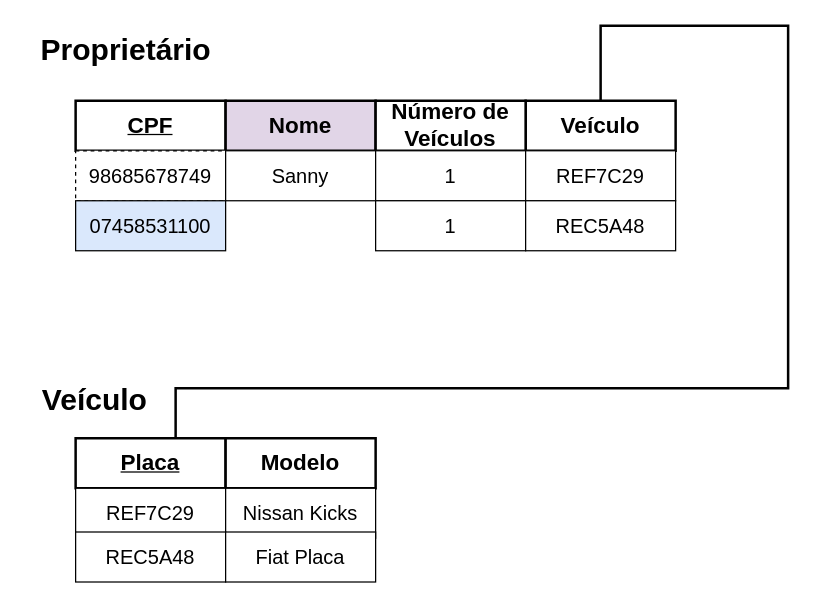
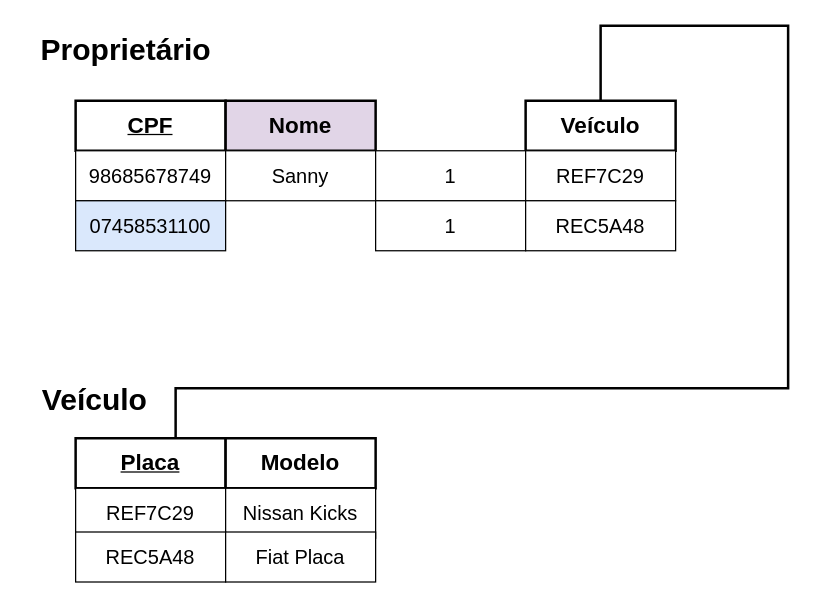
(451, 126) -> none
(151, 176) -> (151, 176)
